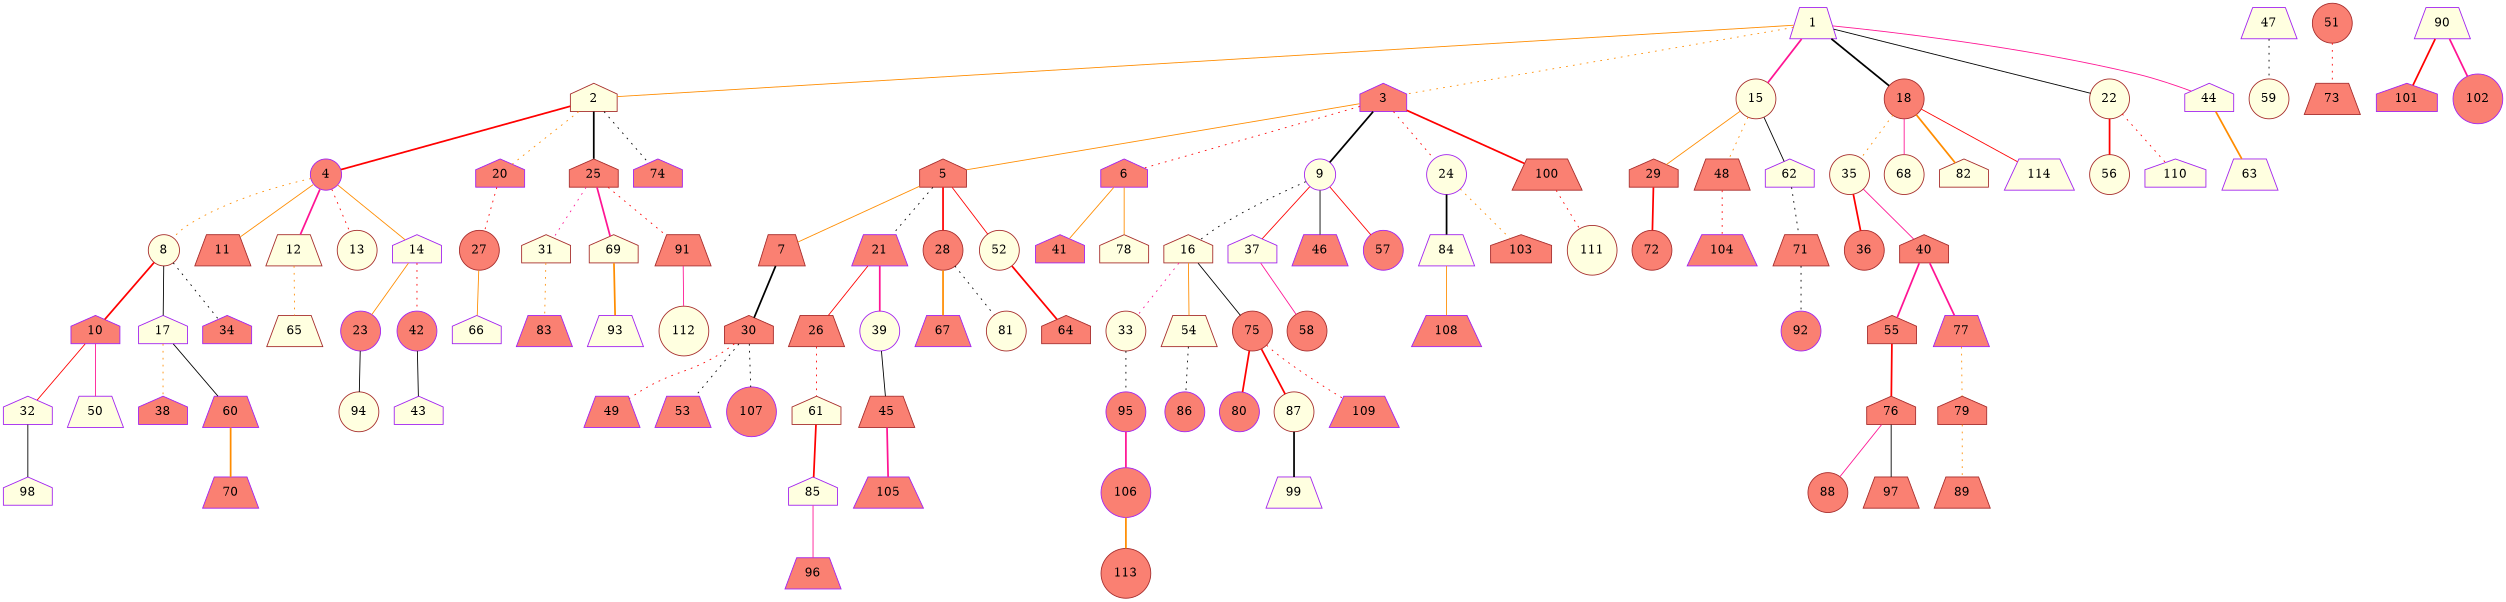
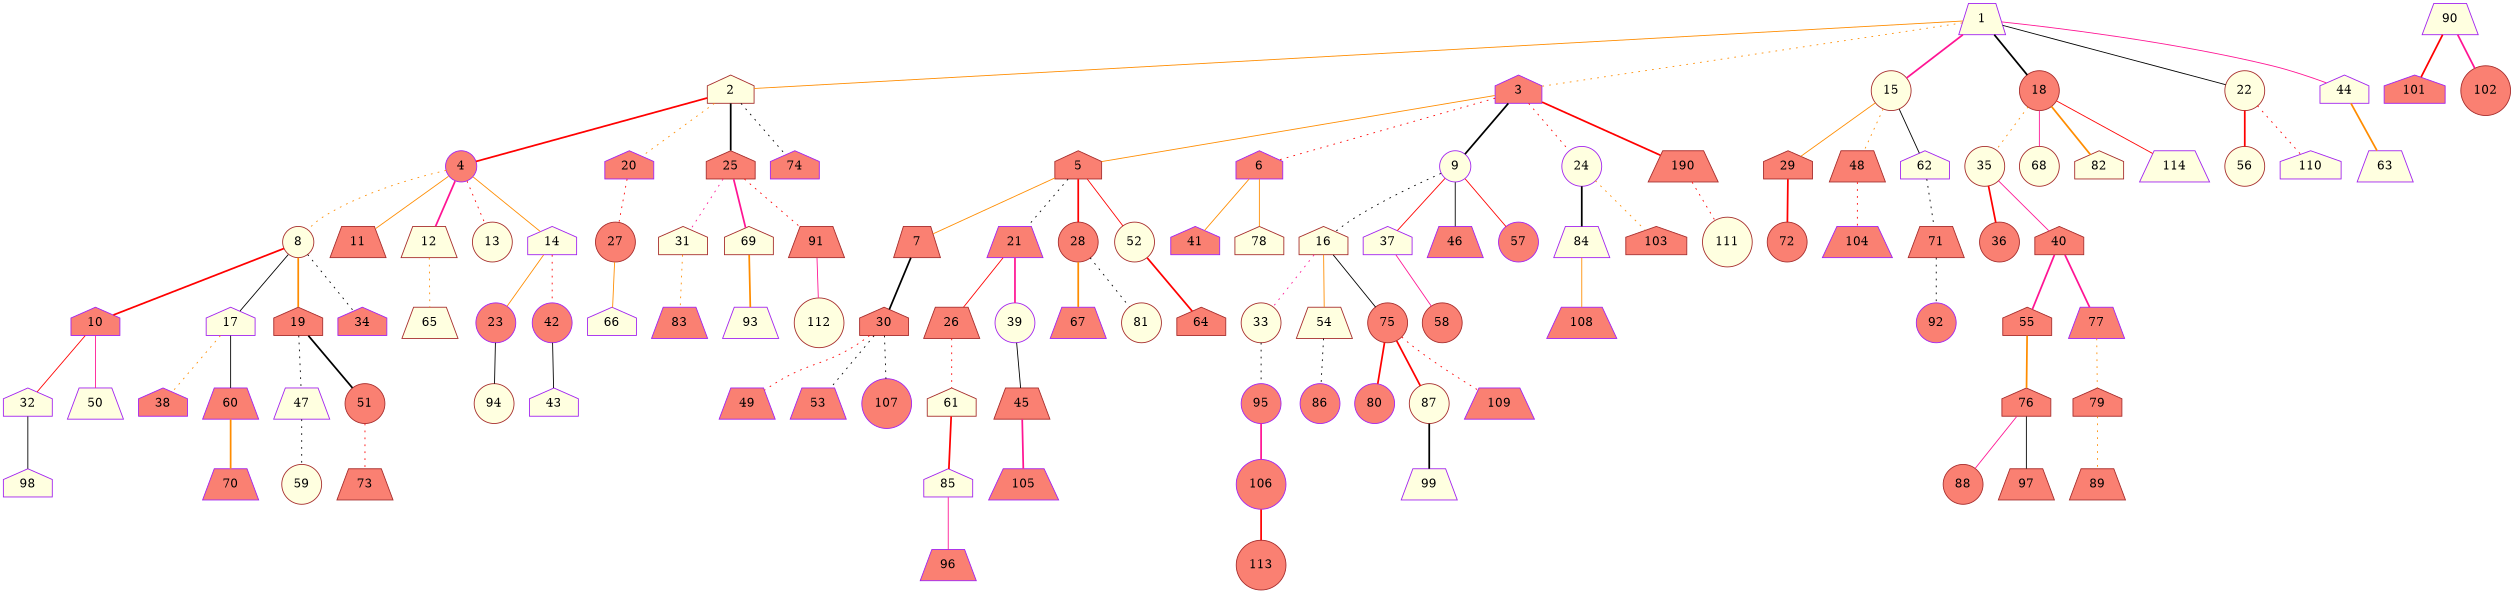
(2478, 99) -> (2486, 91)
(1547, 175) -> (1683, 166)
none -> (298, 323)
(1892, 370) -> (2027, 362)
(1126, 533) -> (1261, 525)
